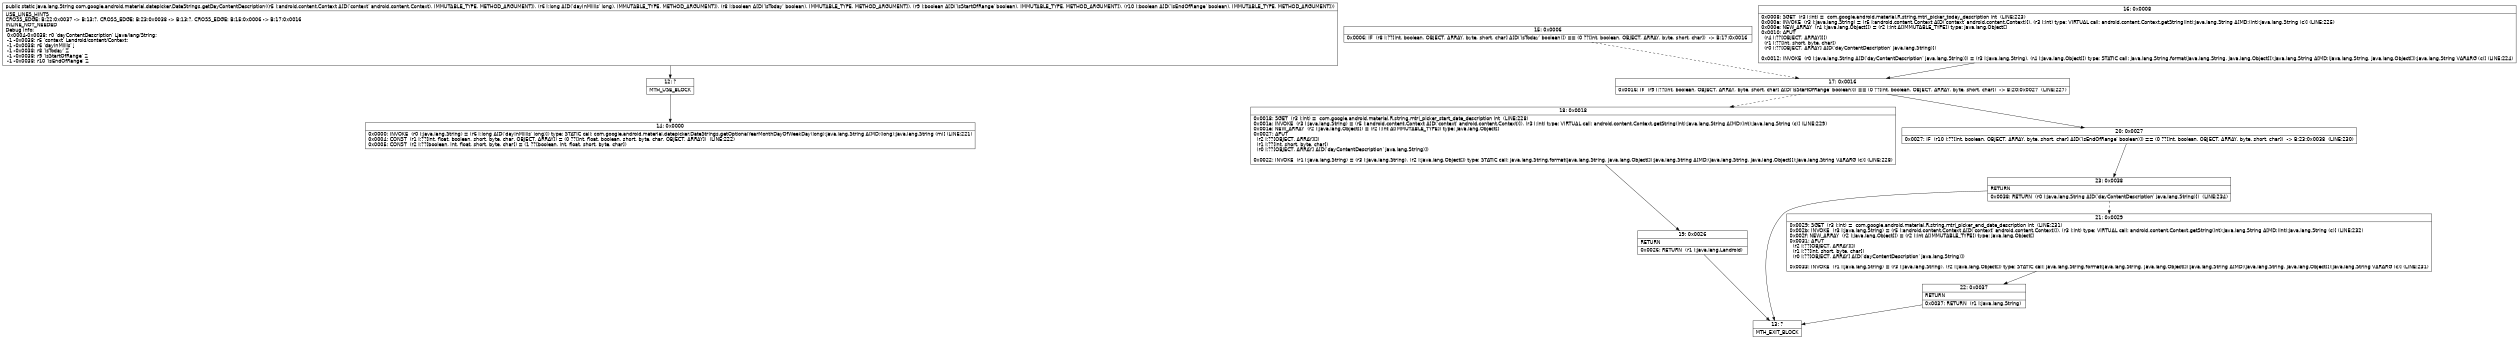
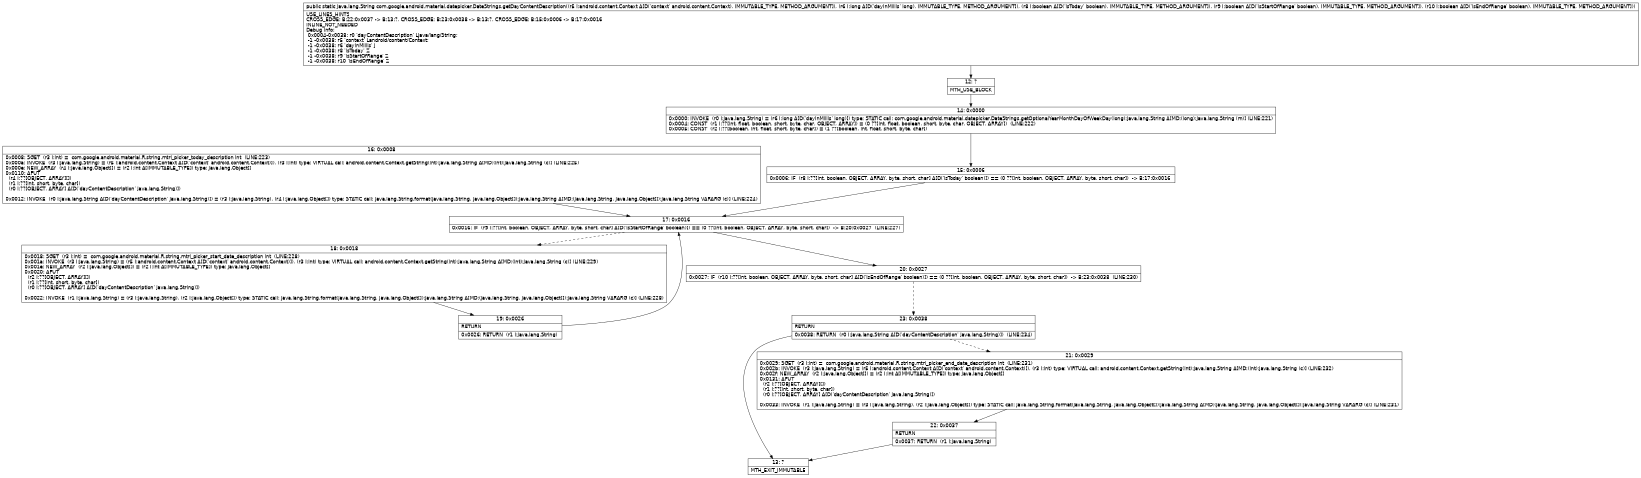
(1780, 33) -> (24, 173)
(1694, 60) -> (825, 199)
(1272, 134) -> (43, 272)
none -> (971, 148)
(2121, 159) -> (914, 297)
(1808, 241) -> (779, 379)
(1693, 250) -> (510, 335)
(1736, 286) -> (652, 313)
(1777, 333) -> (778, 471)
